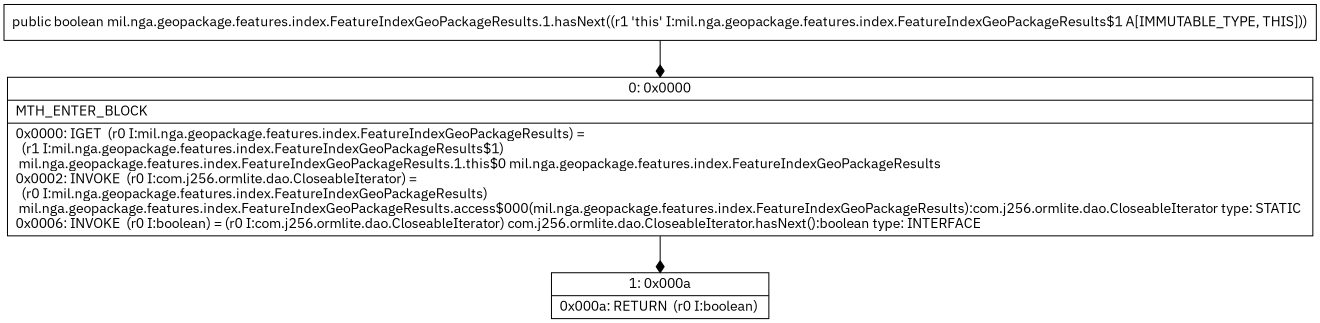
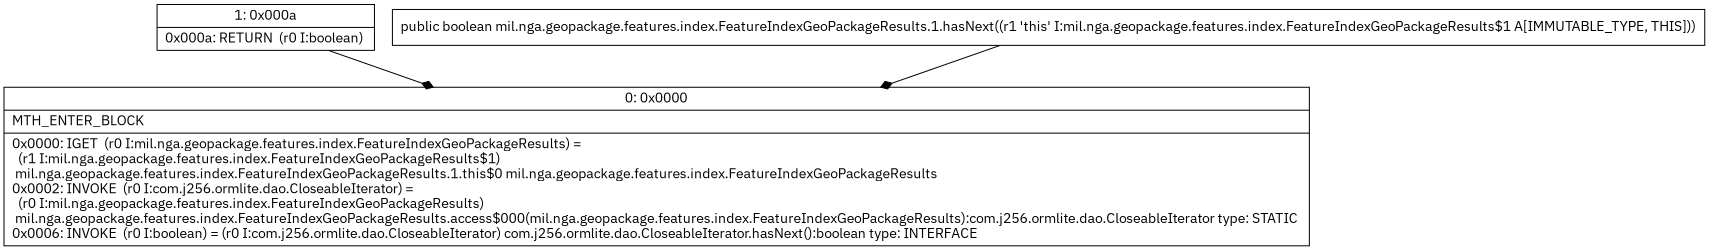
(660, 248) -> (375, 67)
